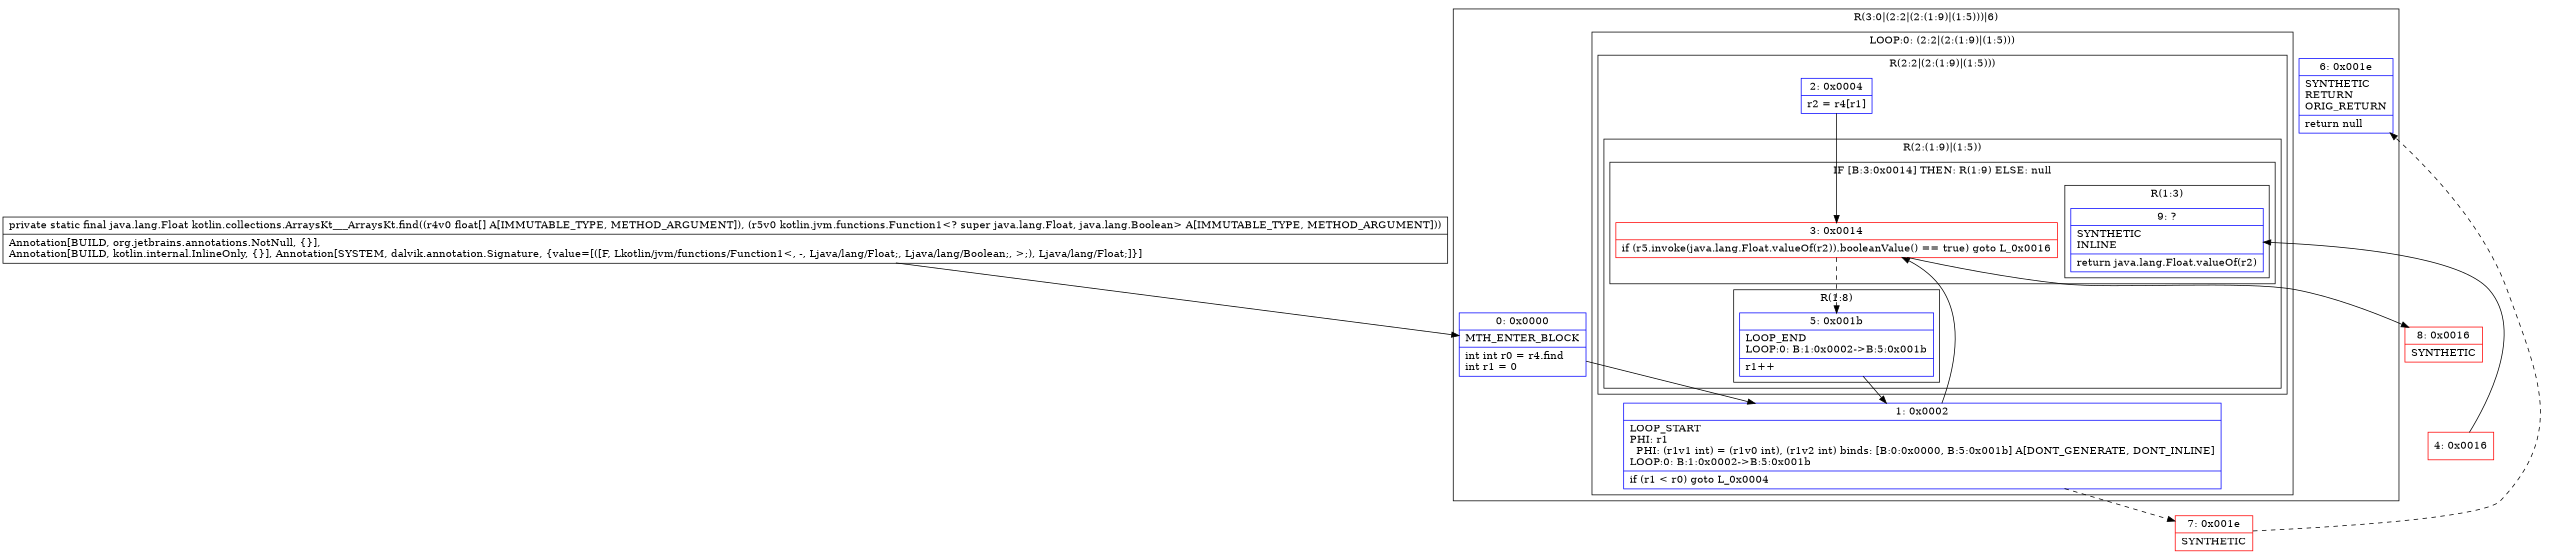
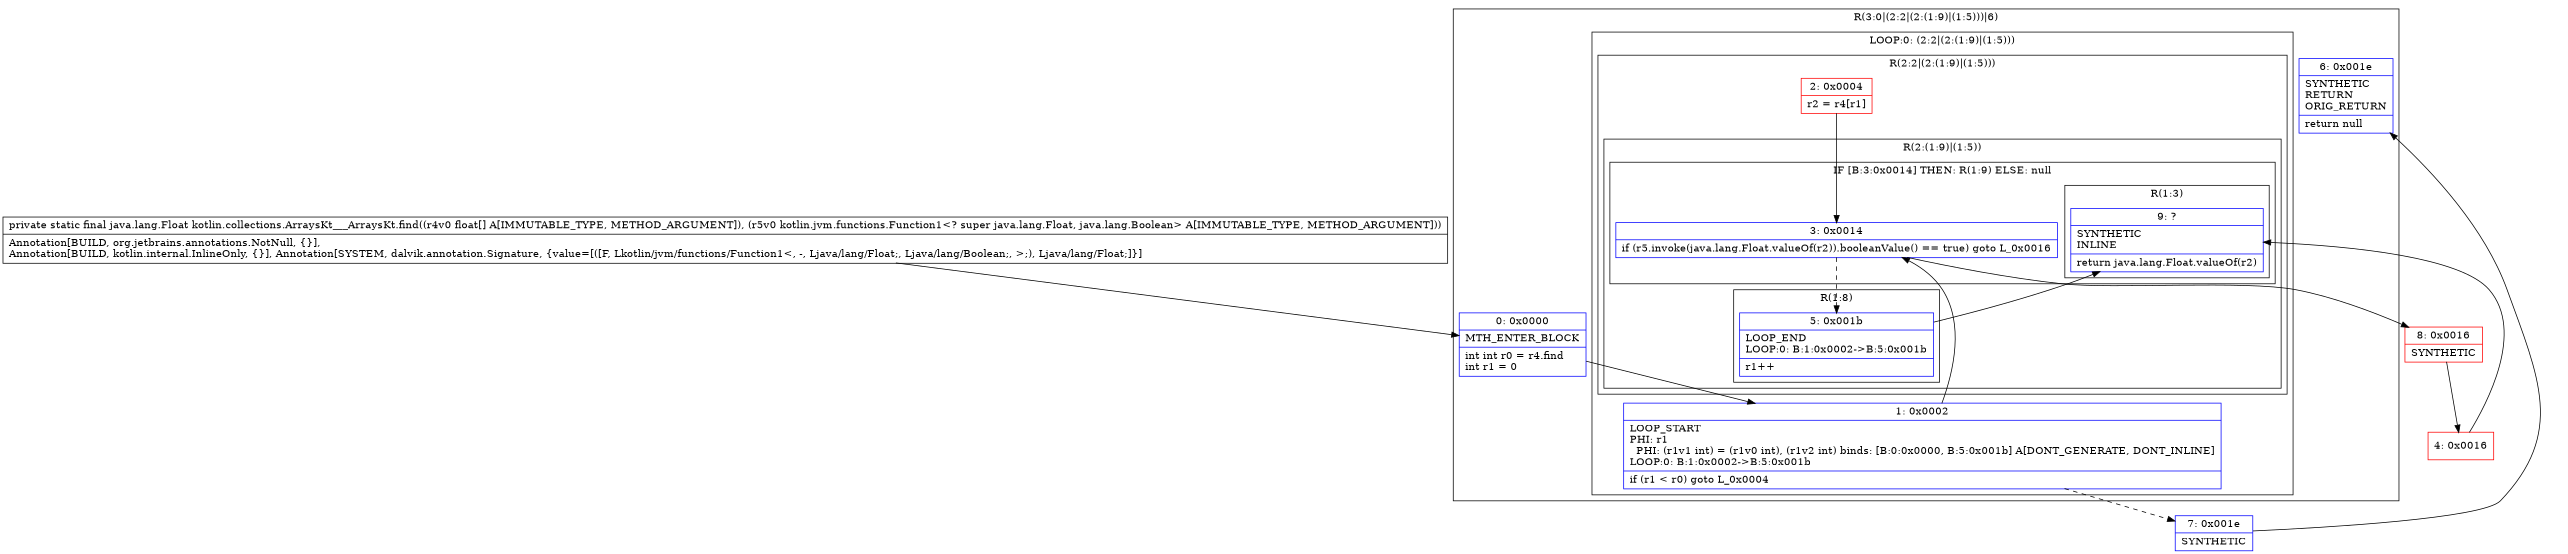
(1837, 96) -> (1837, 96)
(1837, 240) -> (1837, 240)
(1872, 387) -> (2014, 301)
none -> (2452, 393)
(2539, 429) -> (2539, 429)
(2214, 533) -> (2214, 533)
